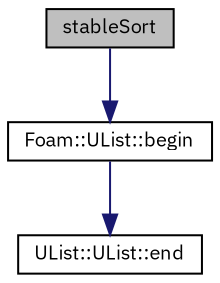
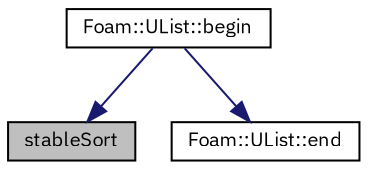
(110, 75) -> (127, 77)
(110, 254) -> (266, 141)
